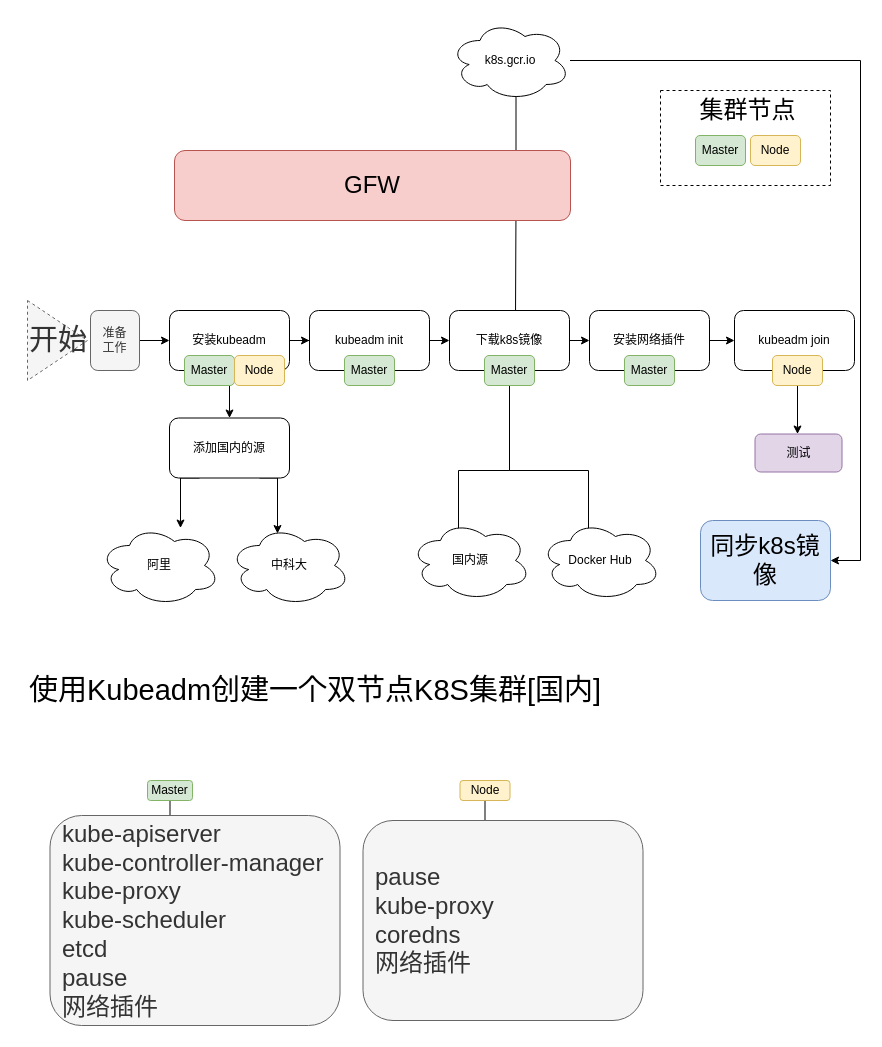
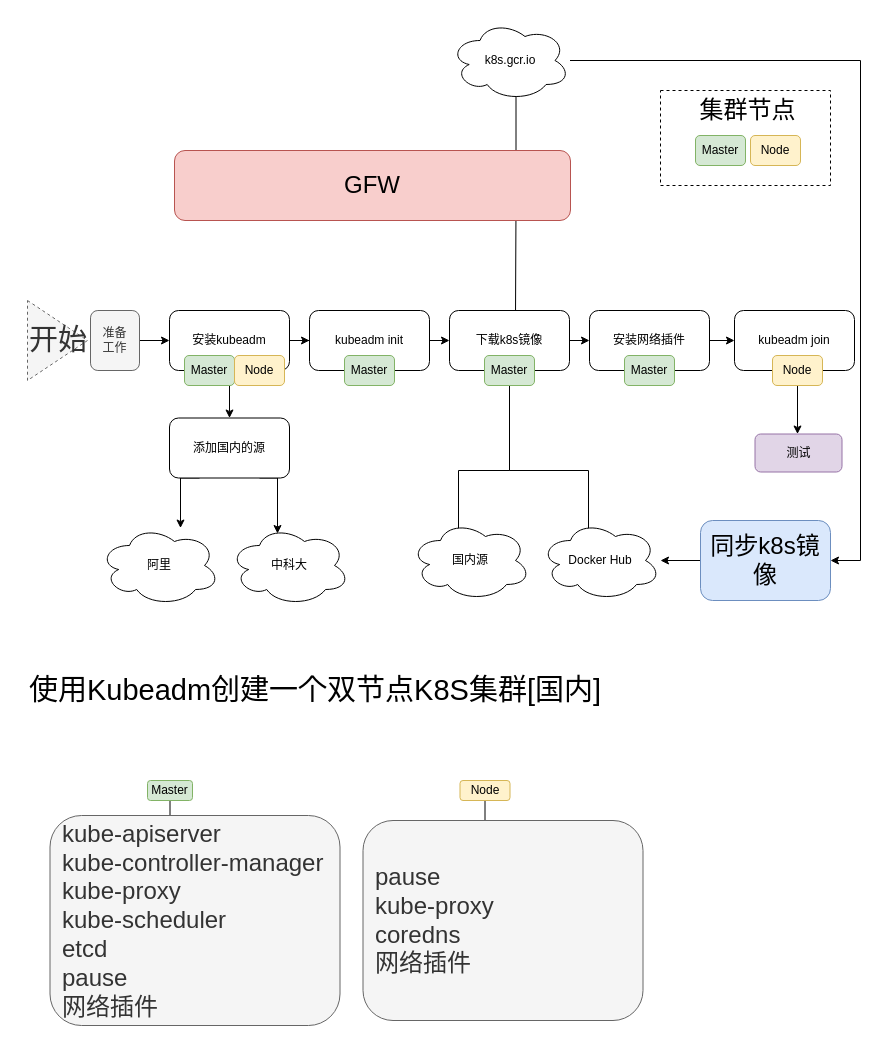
none -> (684, 561)
